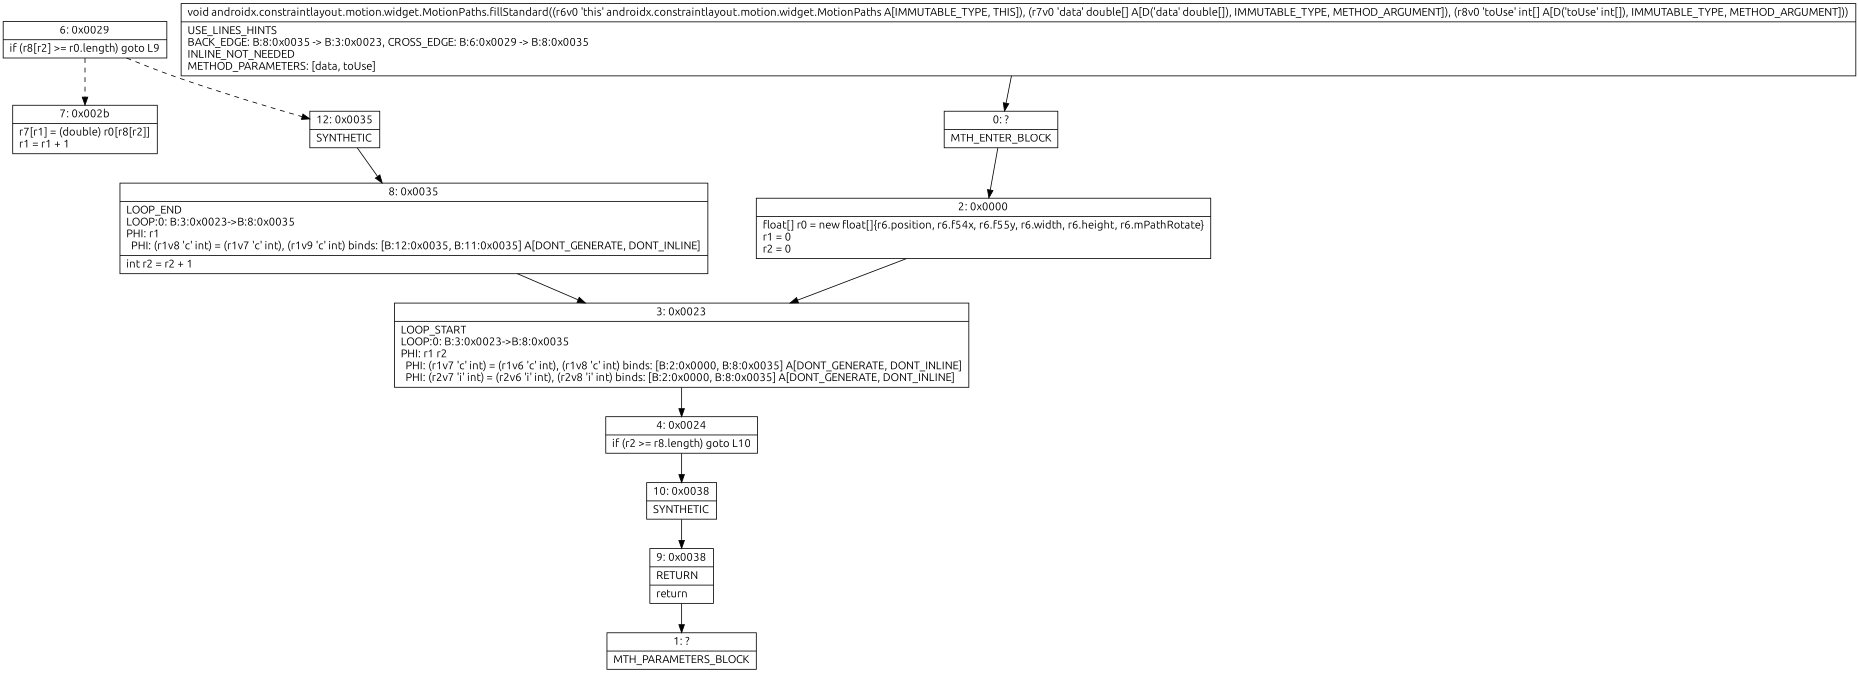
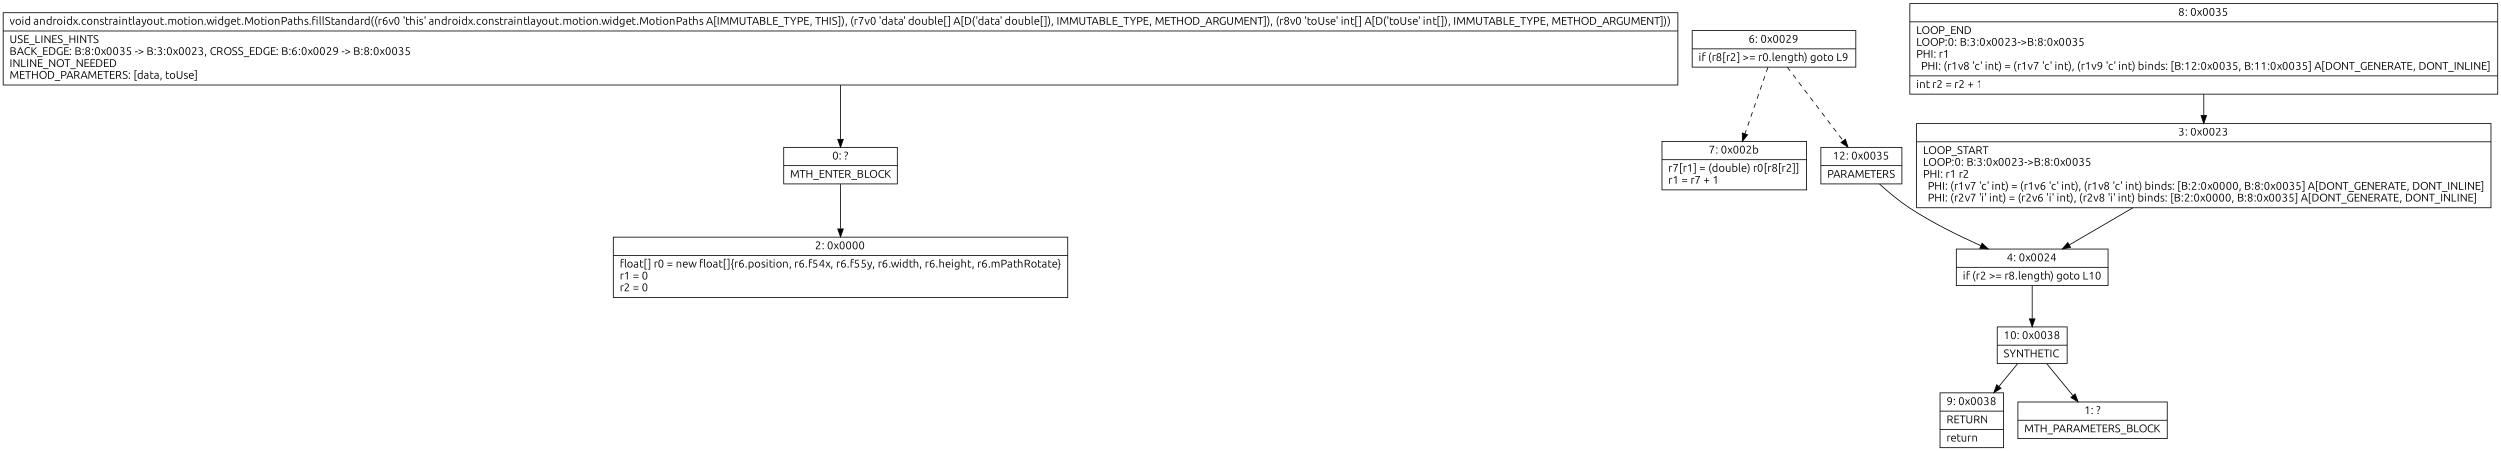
(344, 138) -> (1861, 174)
(44, 144) -> (1694, 180)
(367, 162) -> (1928, 219)
(852, 279) -> none
(682, 614) -> (2060, 380)
